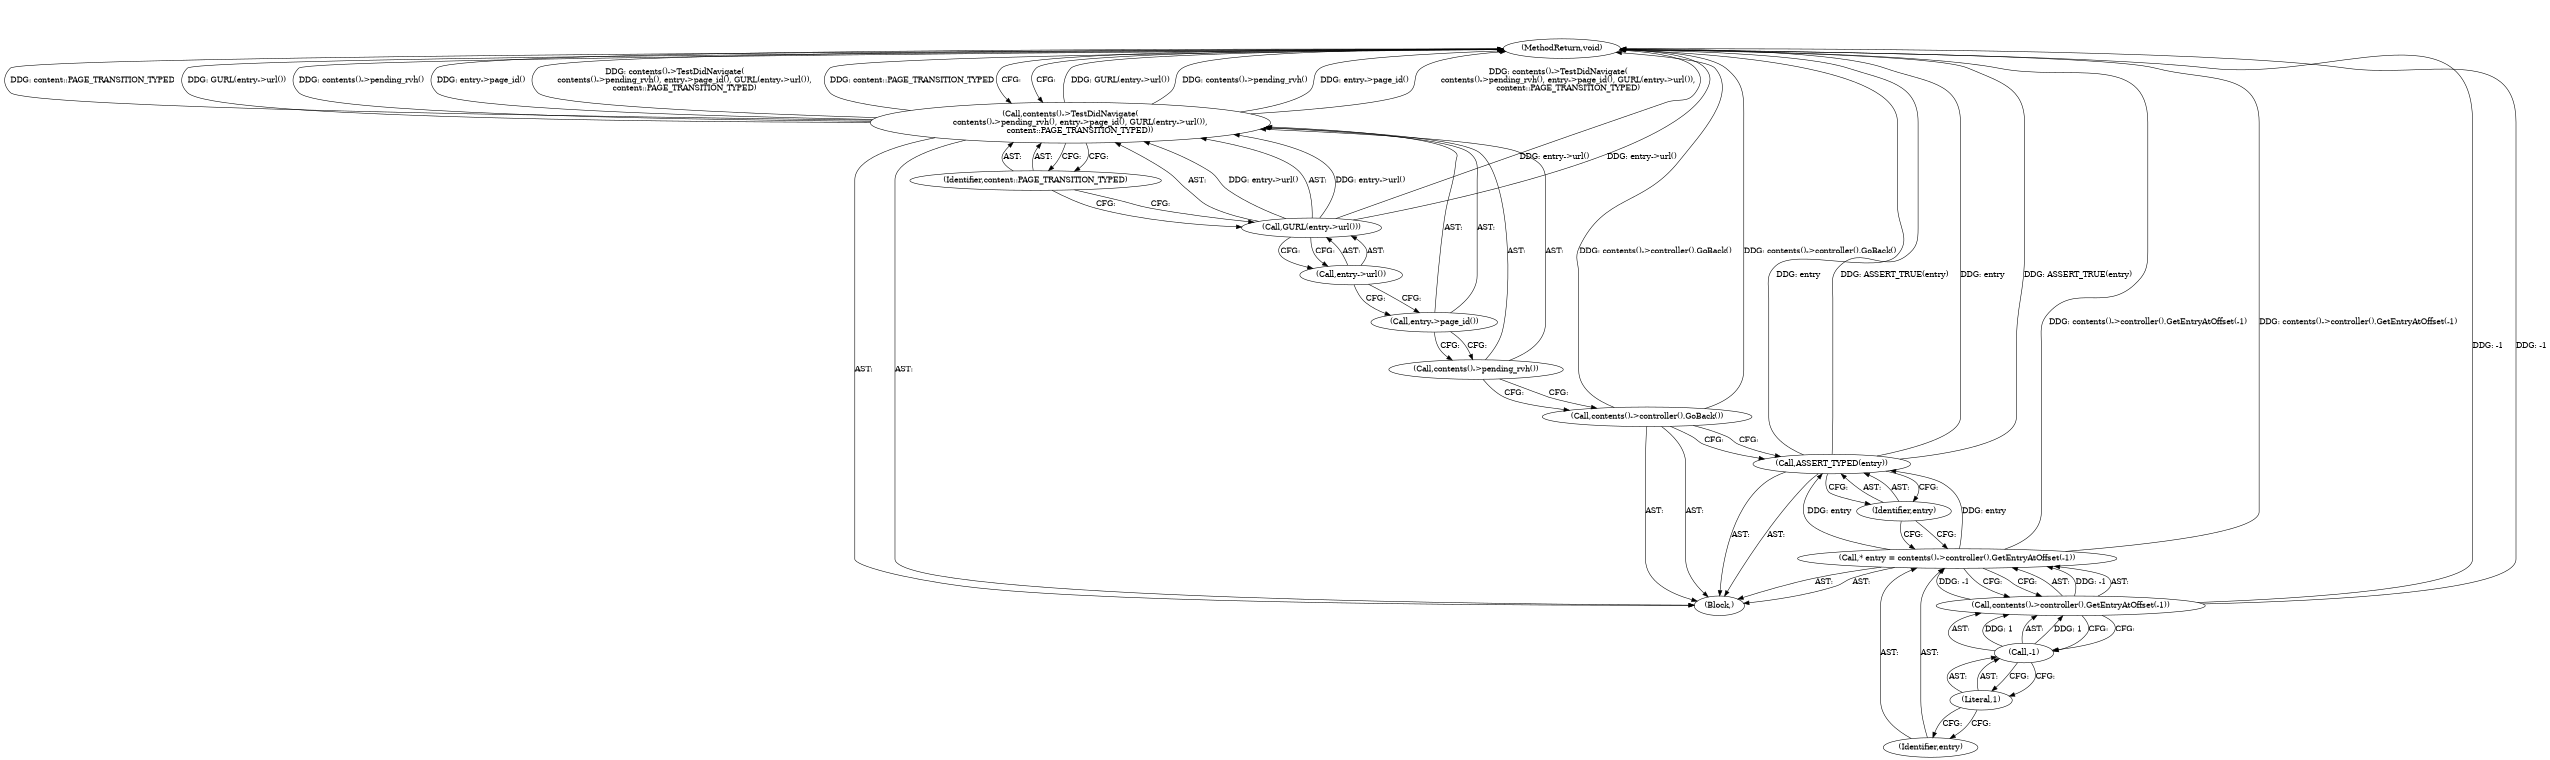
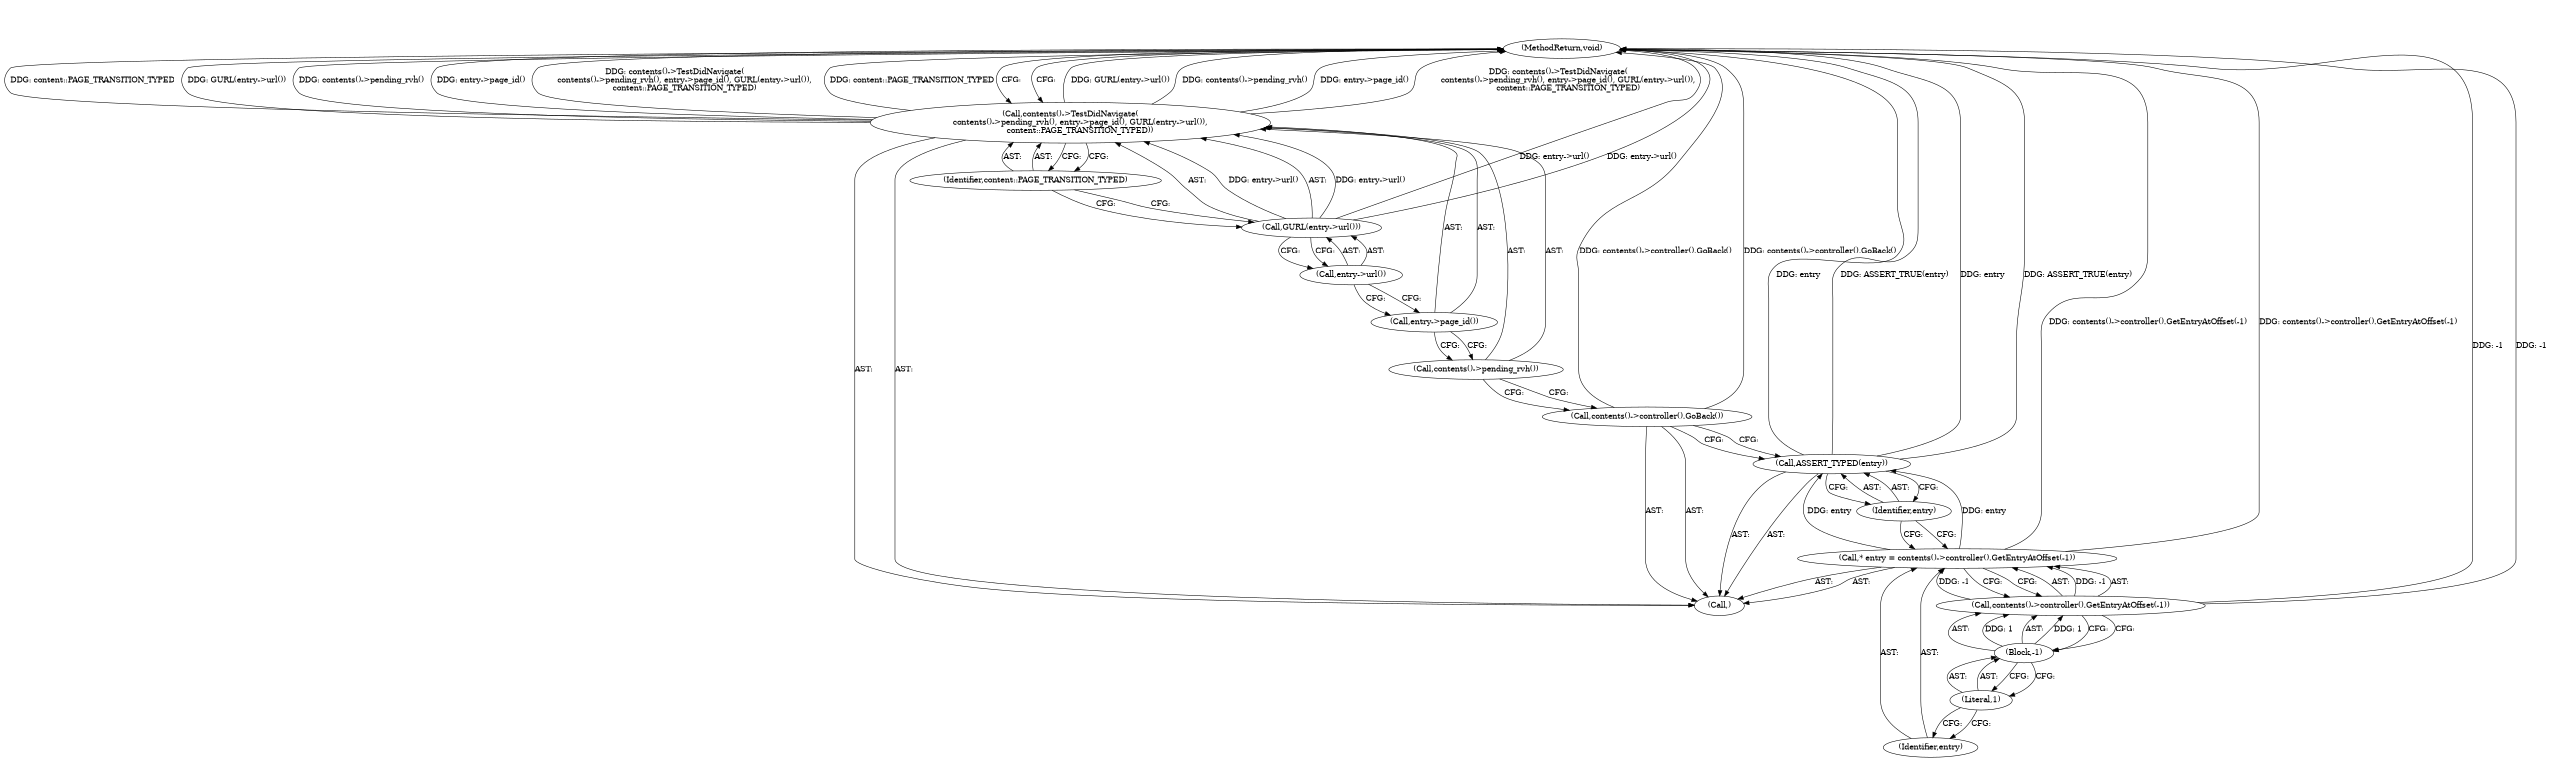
(1719, 606) -> (1719, 606)
(2024, 653) -> (2024, 653)
